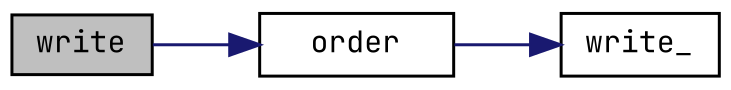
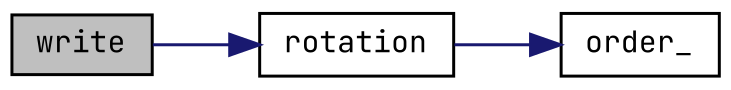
(357, 45) -> (357, 45)
(640, 45) -> (640, 45)
